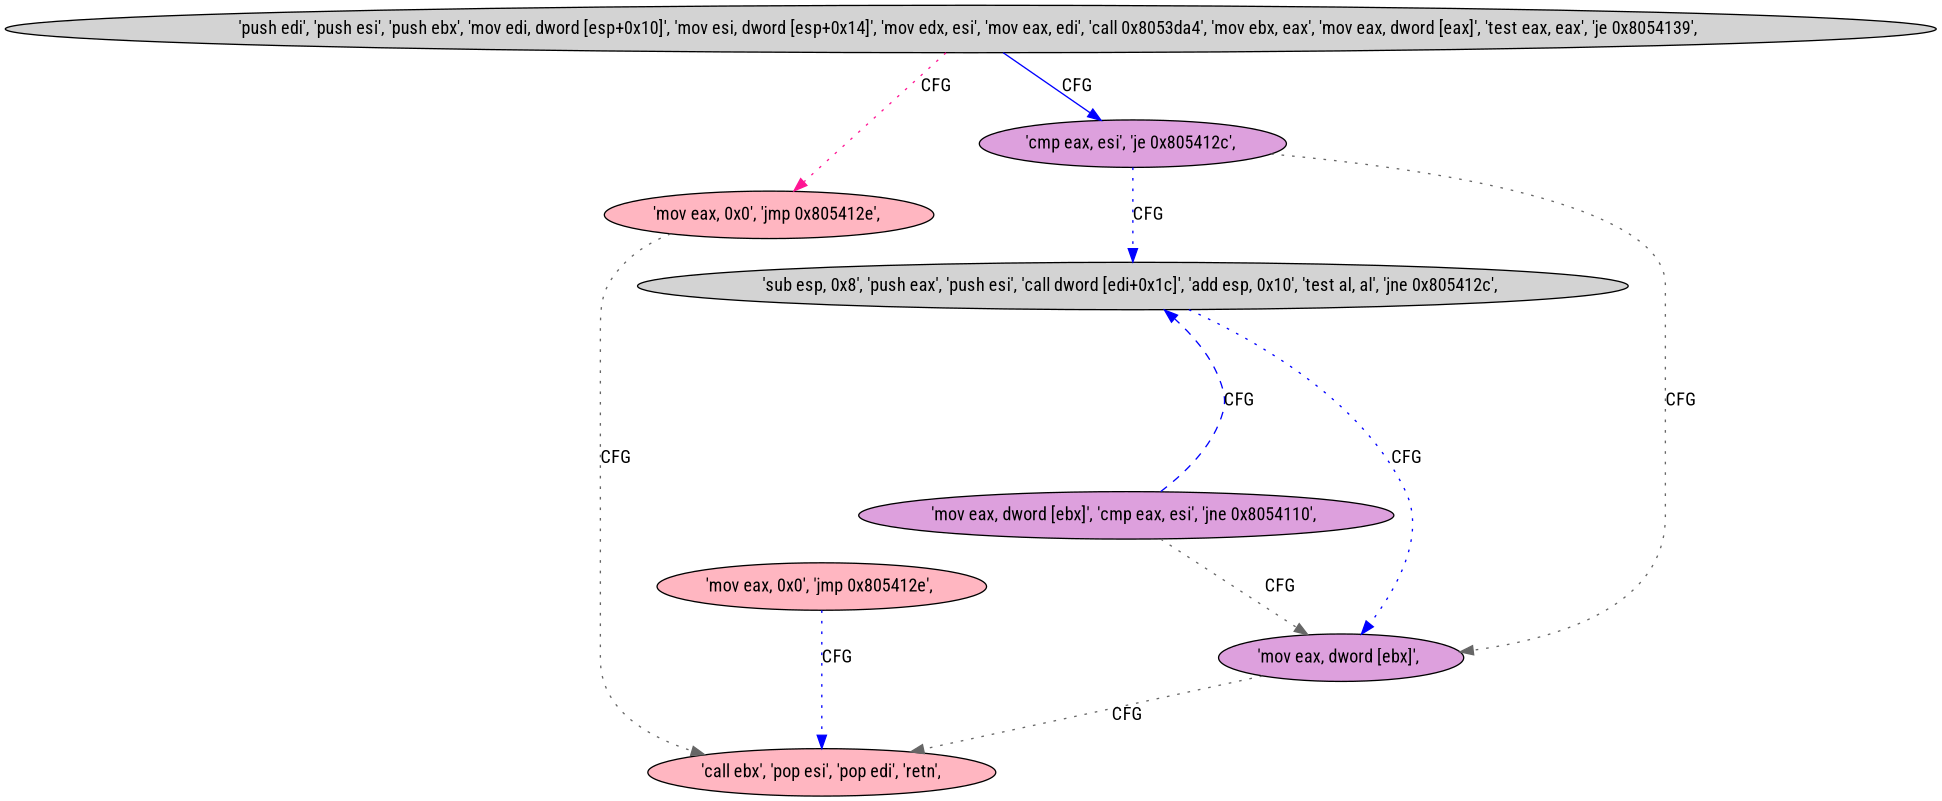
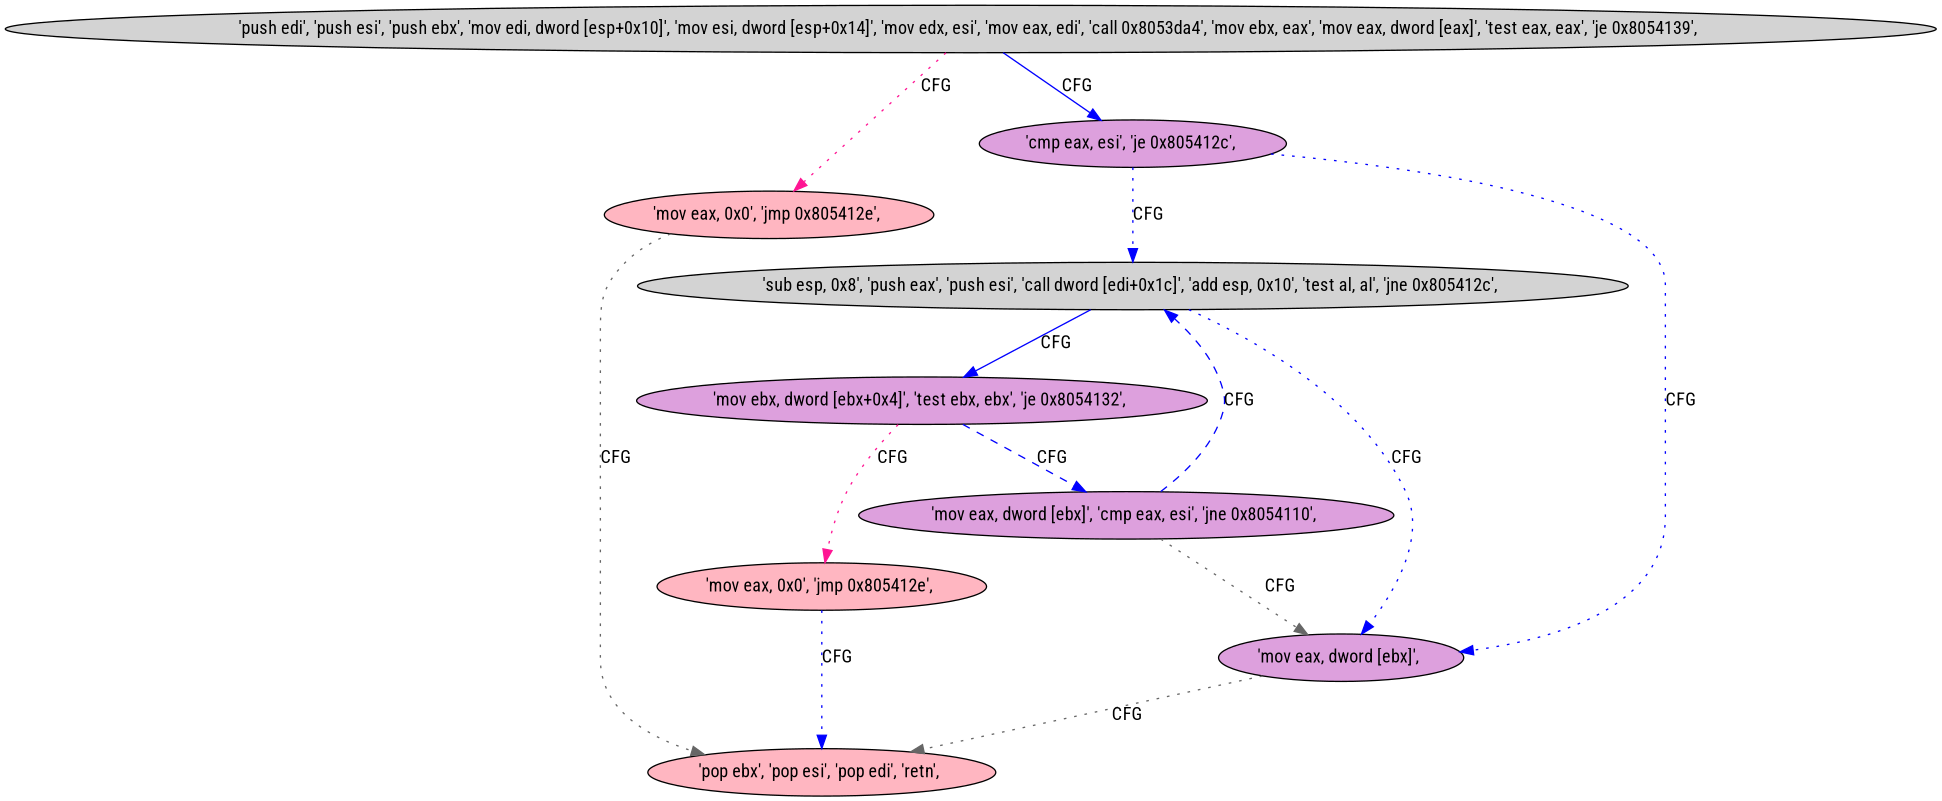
(1665, 312) -> (1665, 312)
none -> (922, 401)
(822, 772) -> (822, 772)
